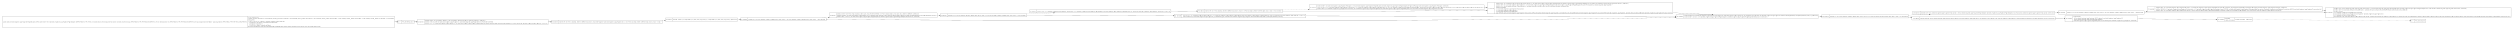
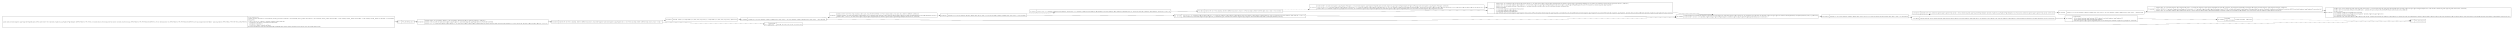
none -> (783, 24)
